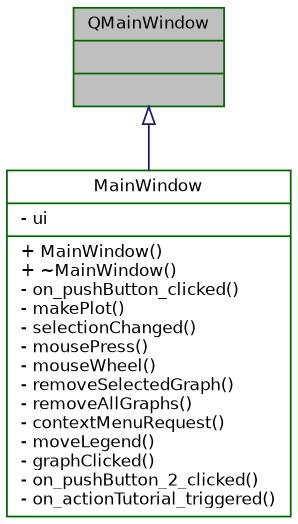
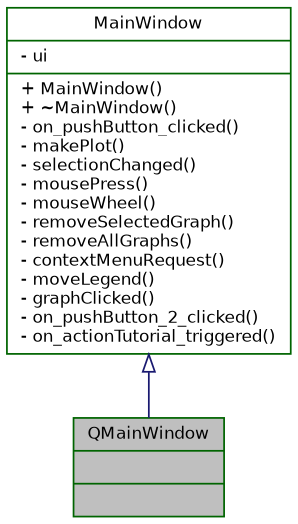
(149, 147) -> (149, 395)
